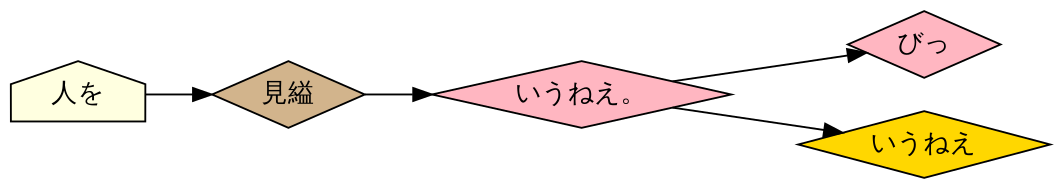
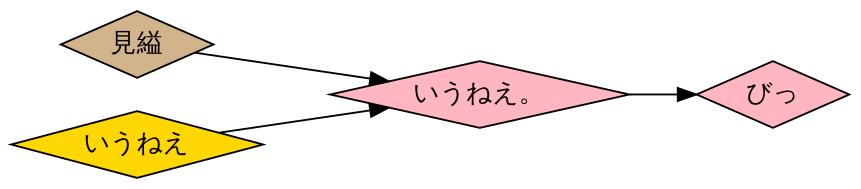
(78, 94) -> none
(748, 119) -> (294, 122)
